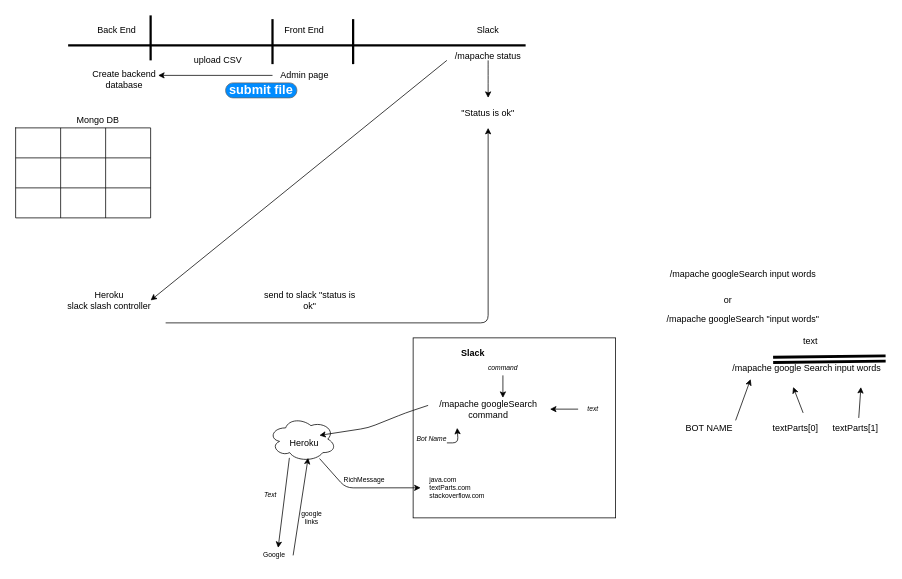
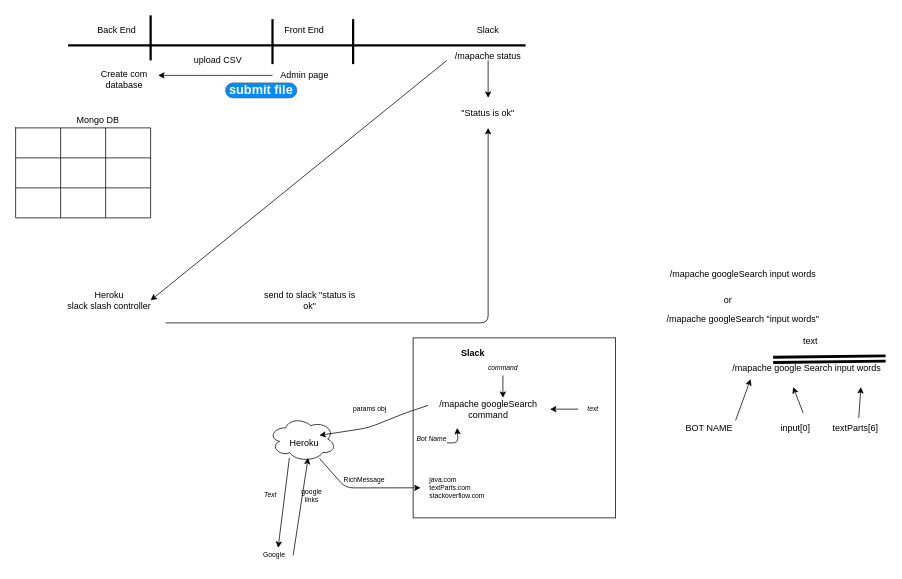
(124, 79) -> (124, 79)
none -> (370, 409)
(795, 428) -> (795, 428)
(855, 428) -> (855, 428)
(312, 518) -> (312, 495)
